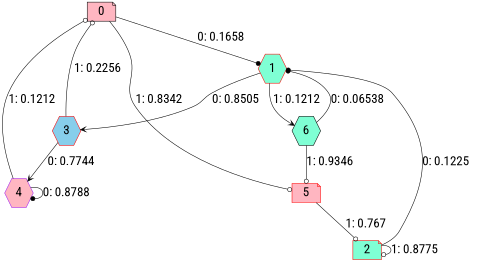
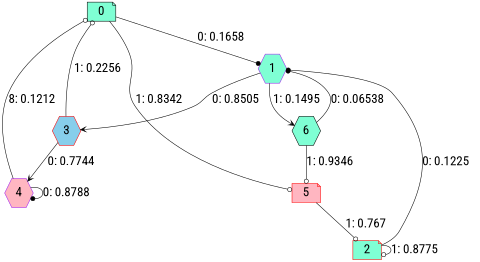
(102, 12) -> (102, 12)
(272, 69) -> (272, 69)
(36, 100) -> (36, 100)
(301, 100) -> (301, 100)
